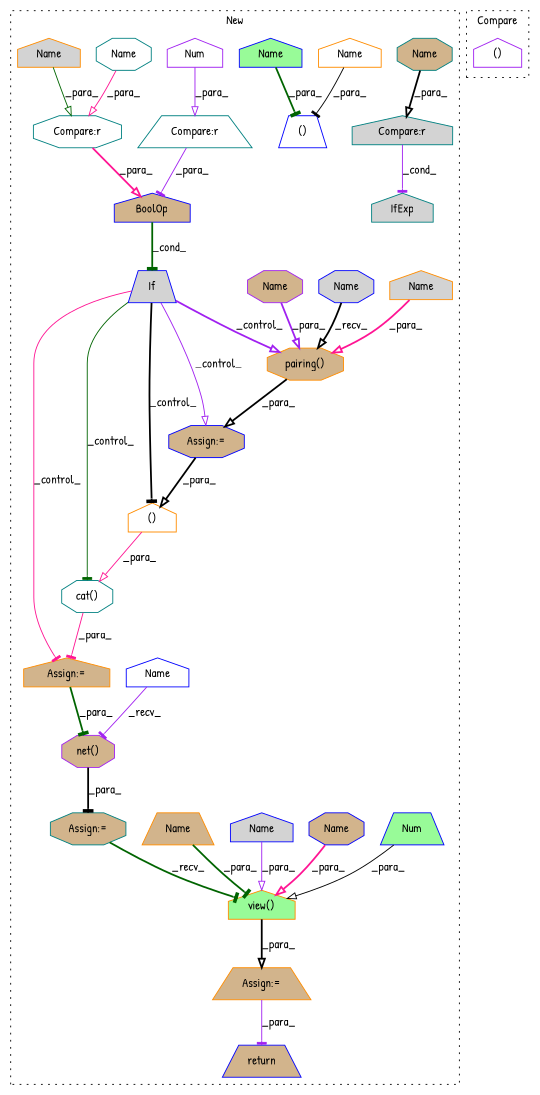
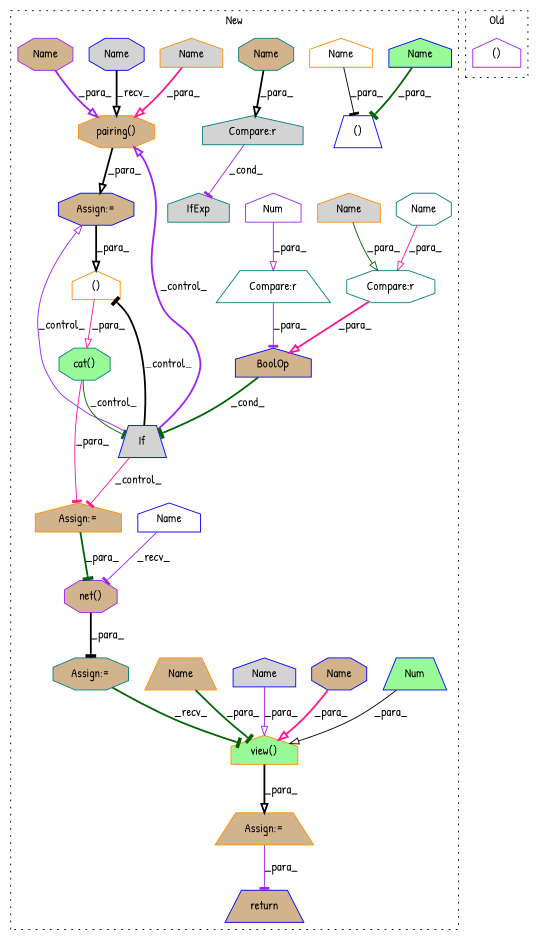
(498, 21) -> (497, 21)
(87, 432) -> (89, 407)
(87, 596) -> (85, 364)
